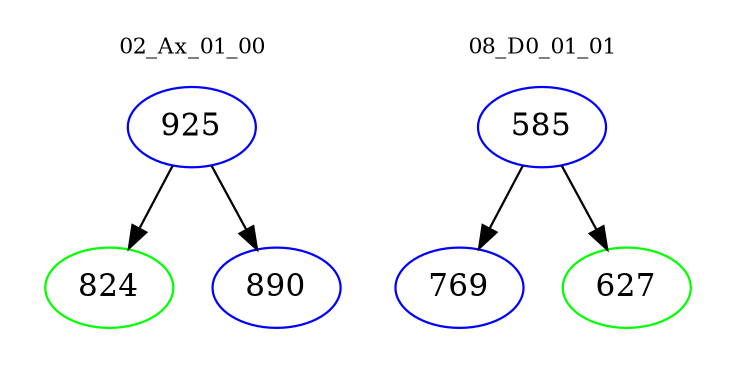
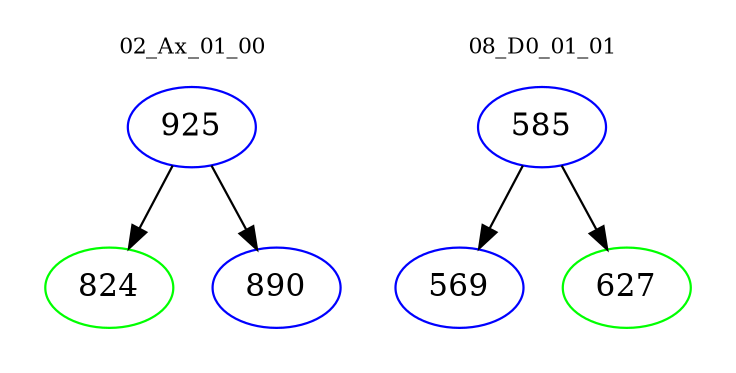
(459, 288) -> (459, 288)
